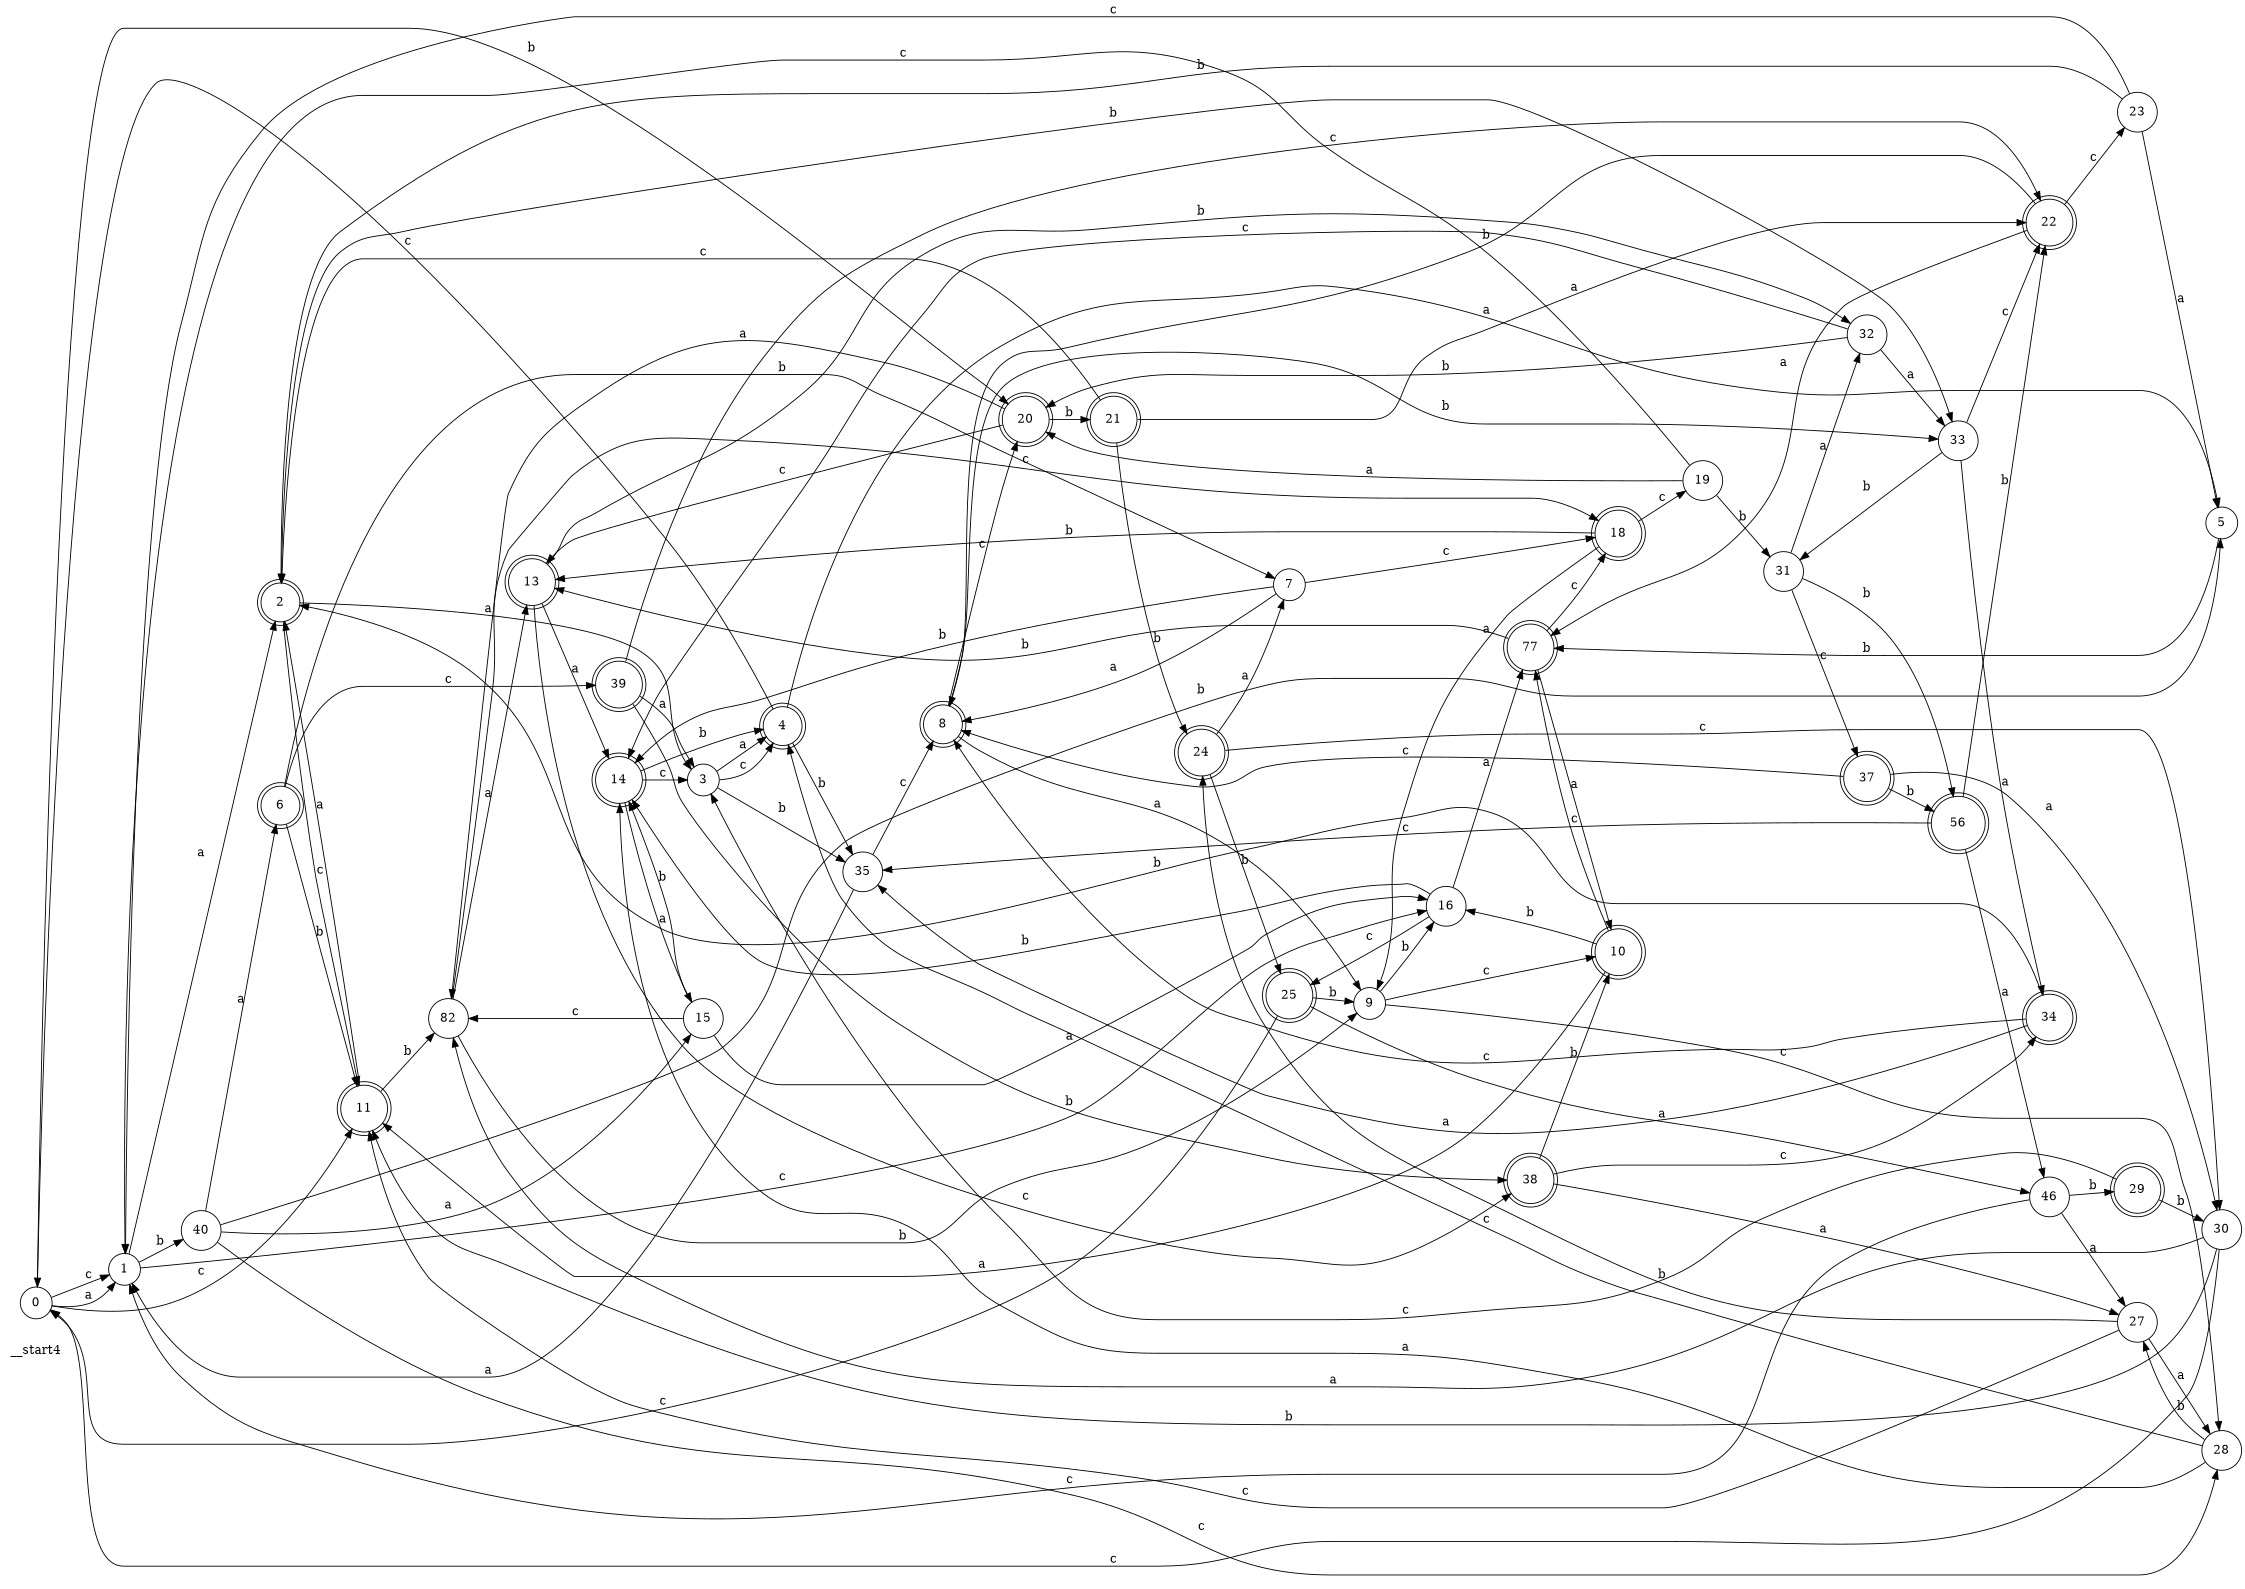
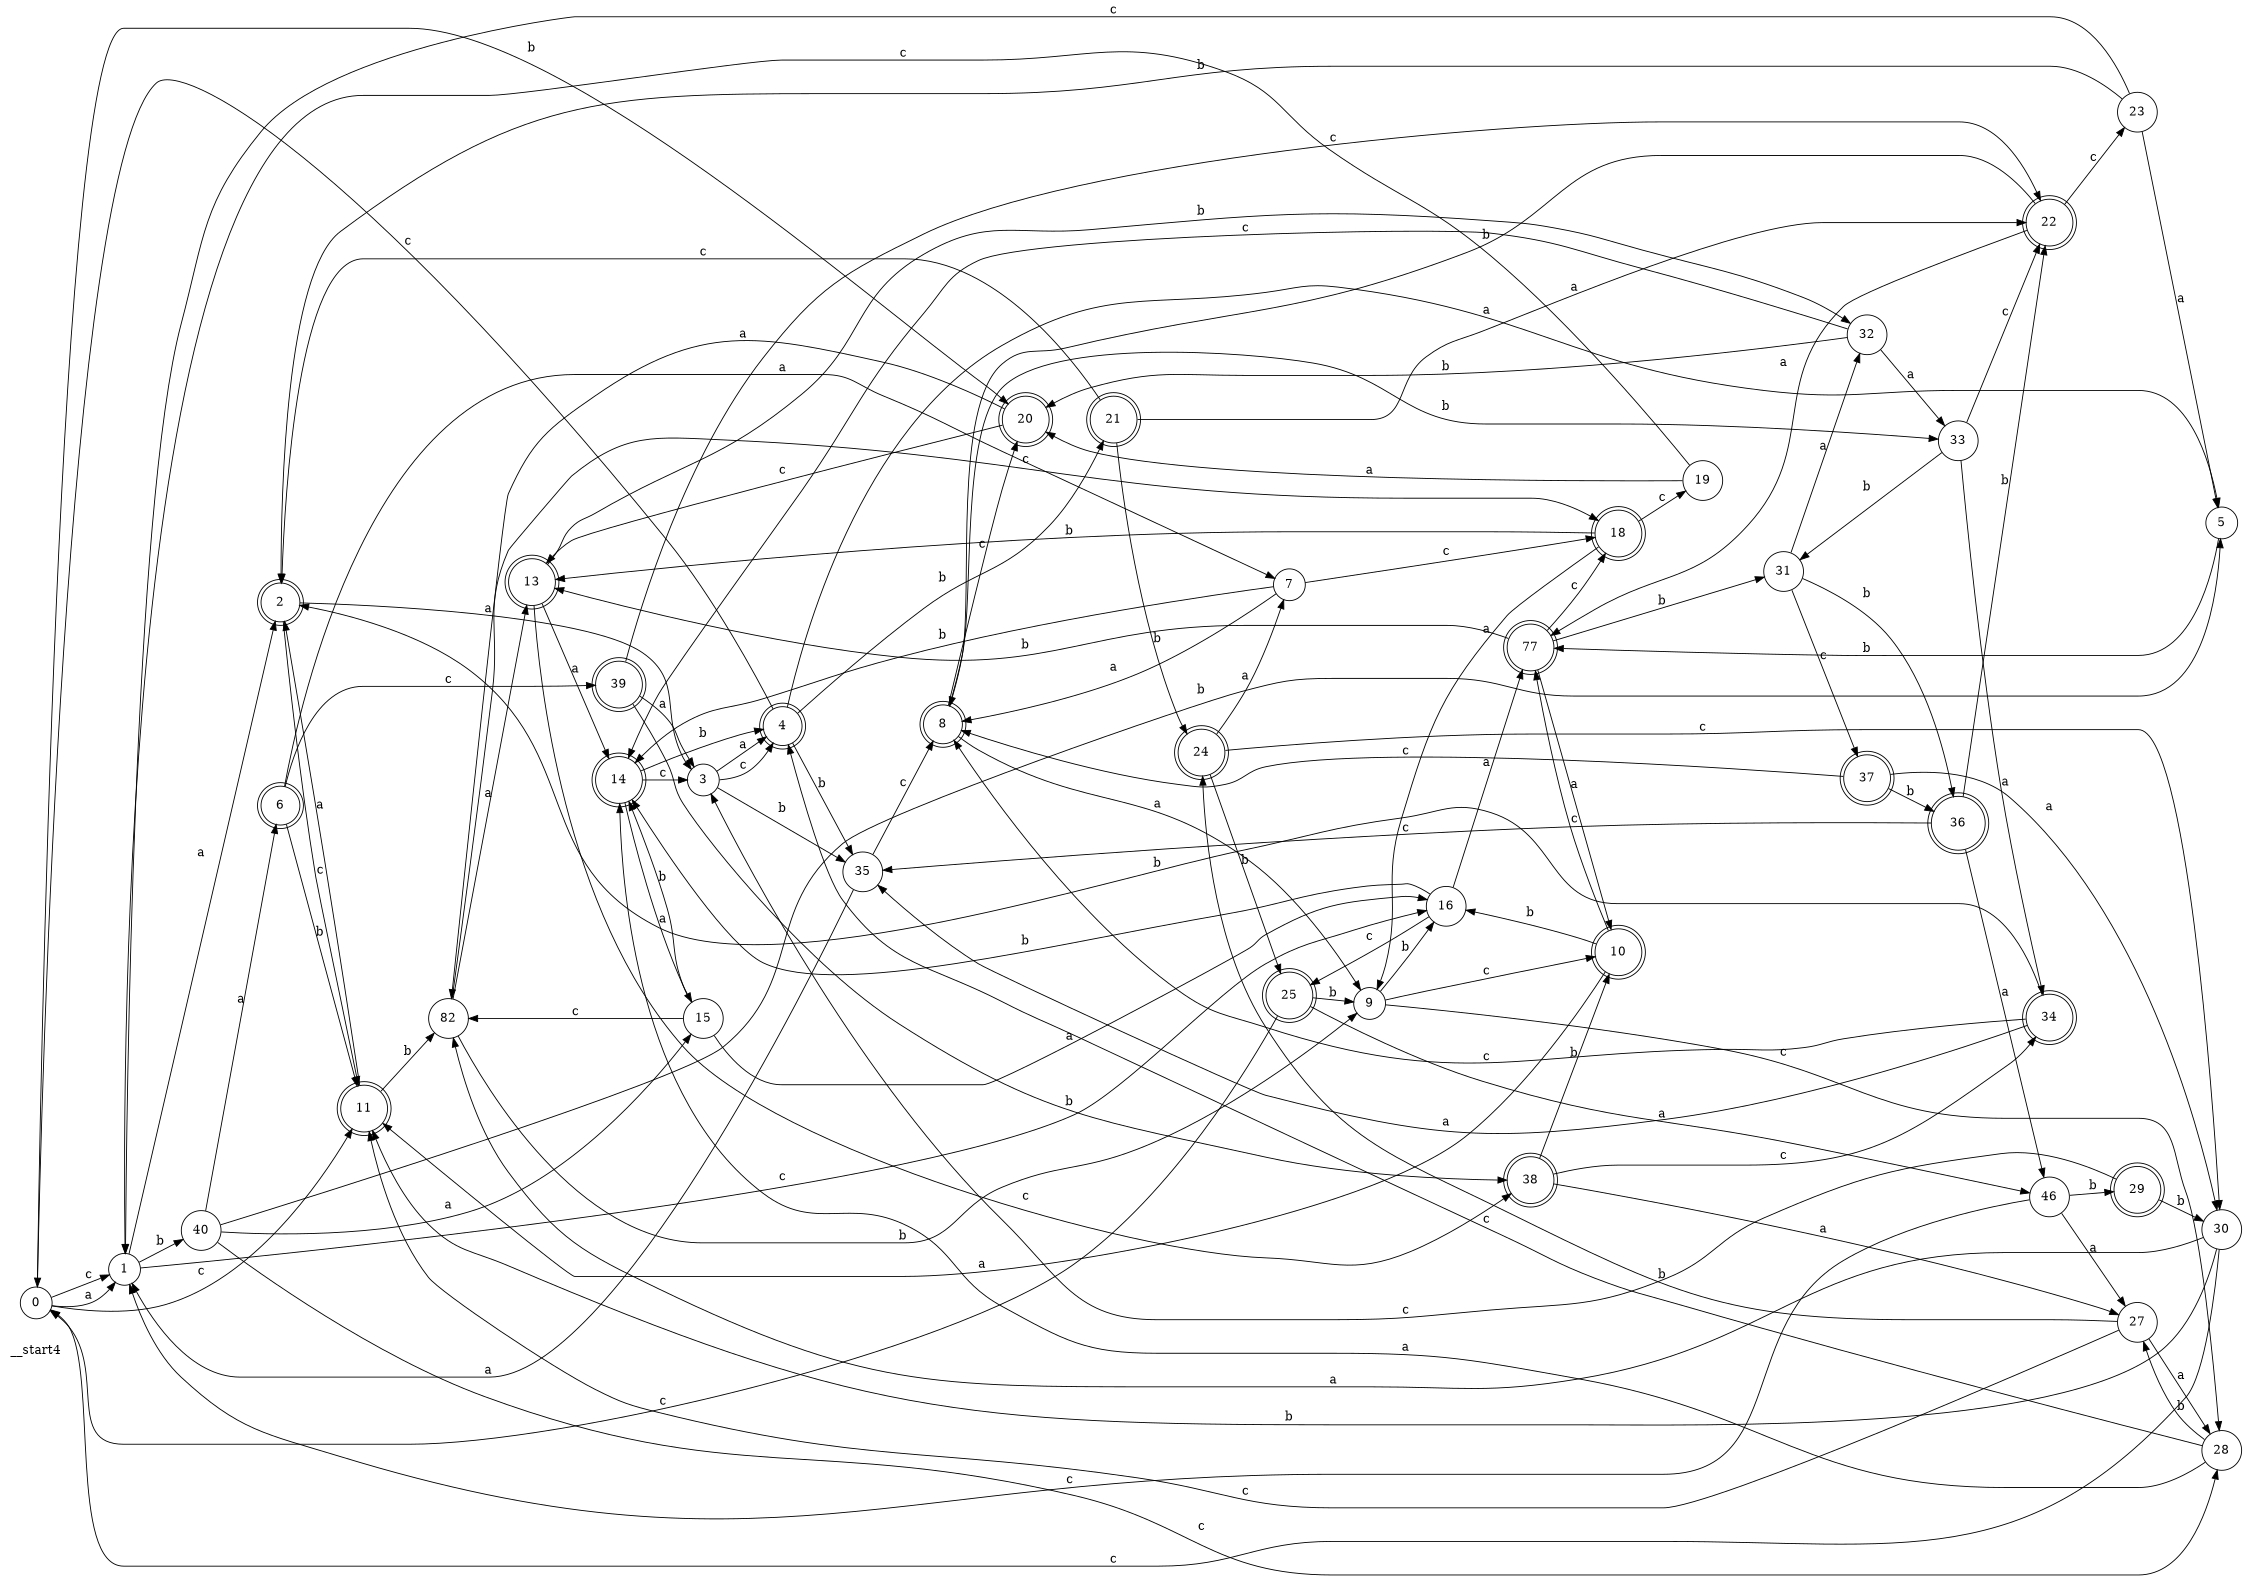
(1027, 134) -> none
(783, 368) -> (783, 368)
(1065, 420) -> (957, 587)
(1740, 523) -> (1654, 610)
(1958, 823) -> (1958, 823)
